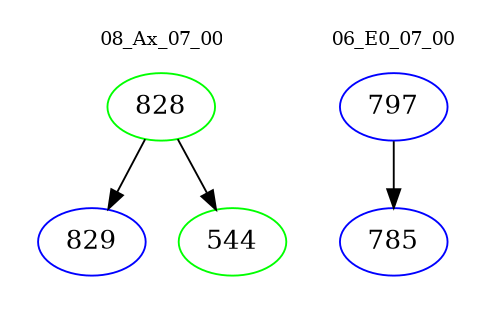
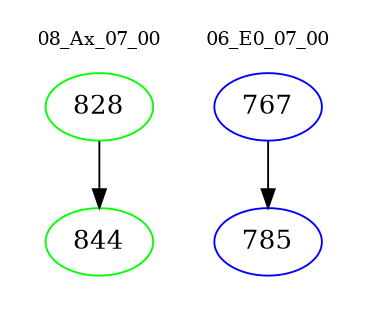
(394, 107) -> (268, 107)
(92, 242) -> none
(232, 242) -> (99, 242)
